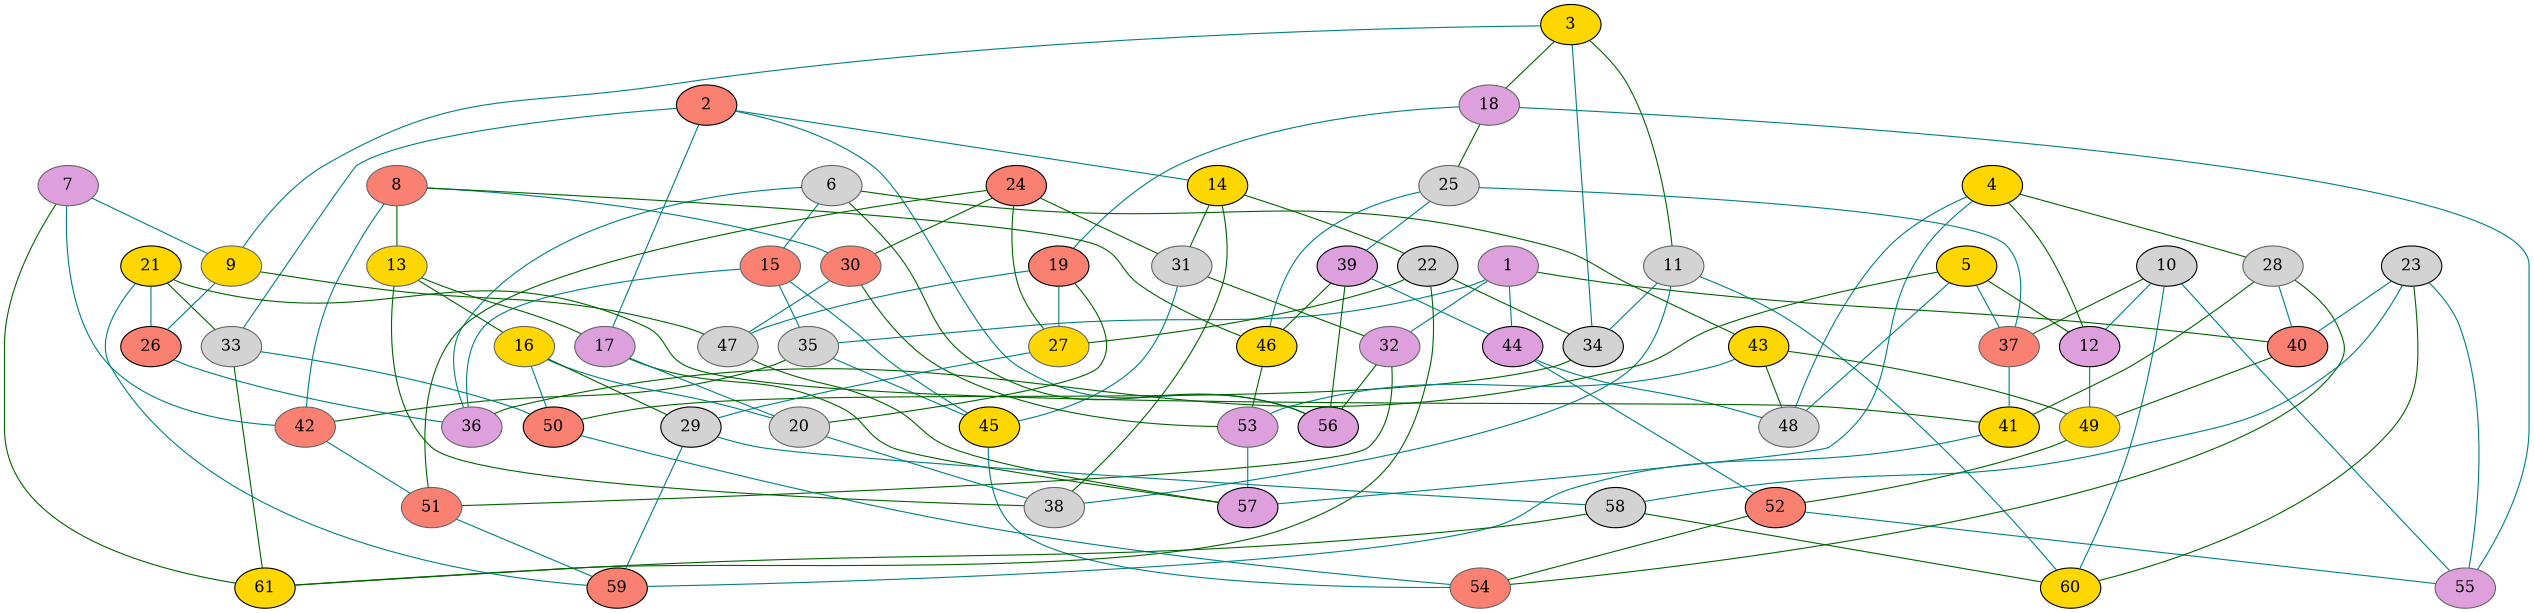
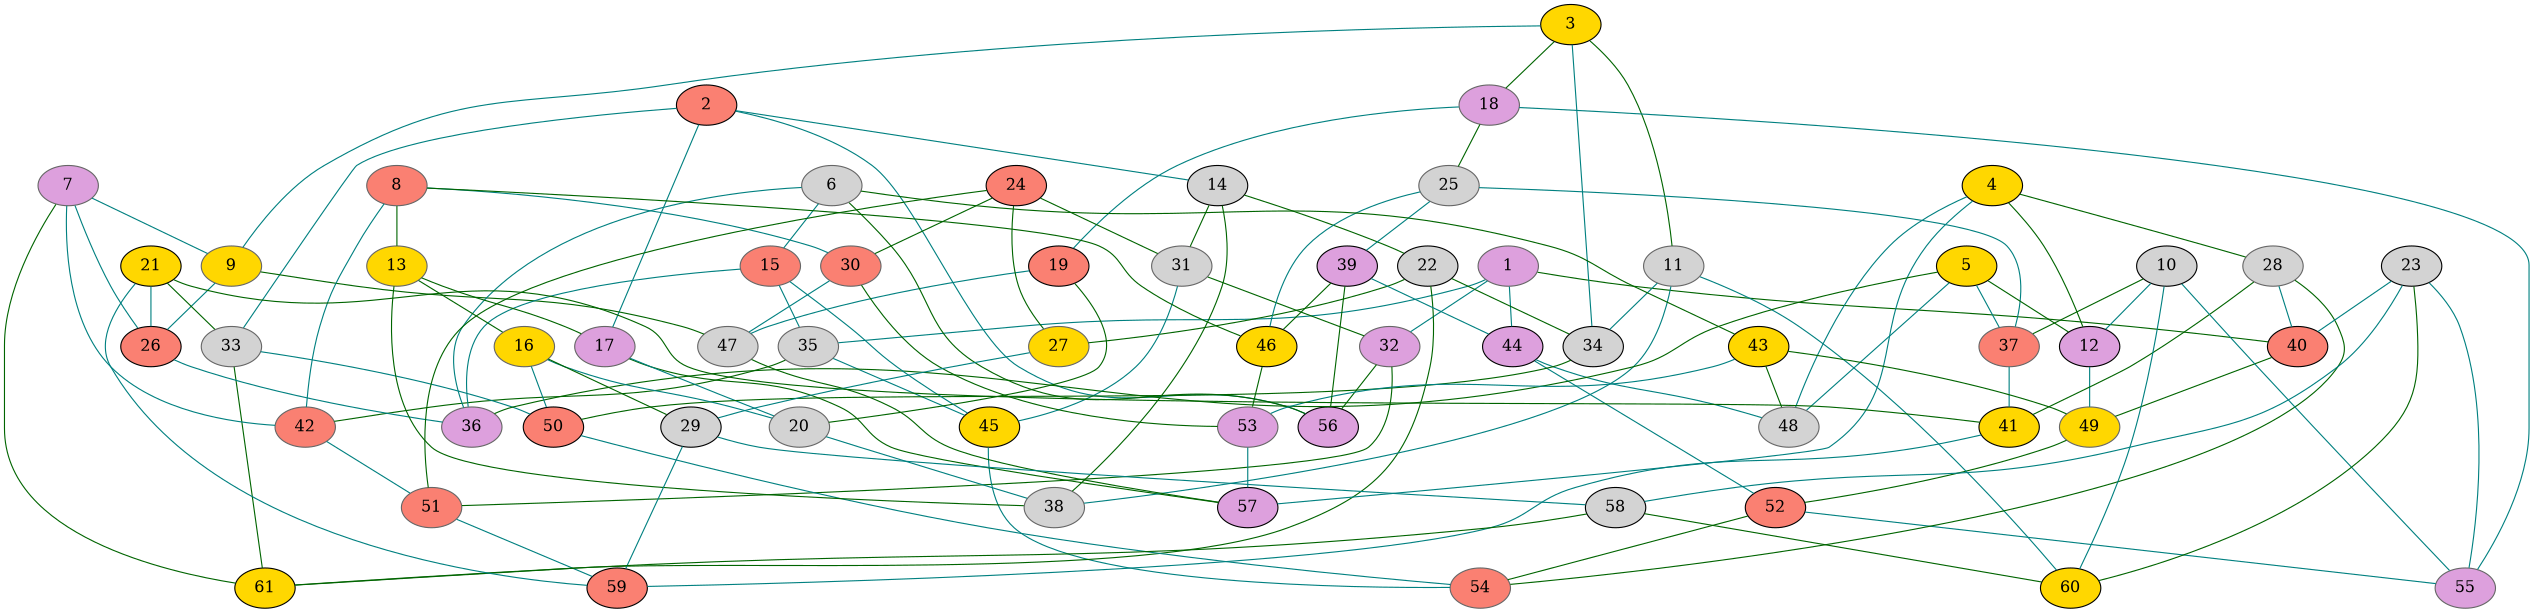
(1218, 186) -> (1218, 186)
none -> (102, 269)
(1059, 306) -> none
